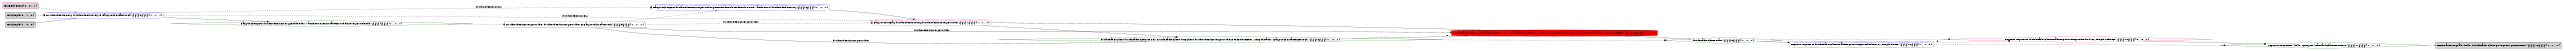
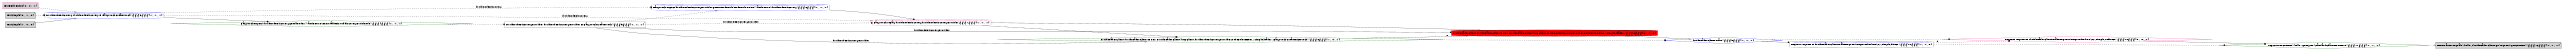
(21, 25) -> (21, 25)
(1723, 40) -> (1723, 40)
